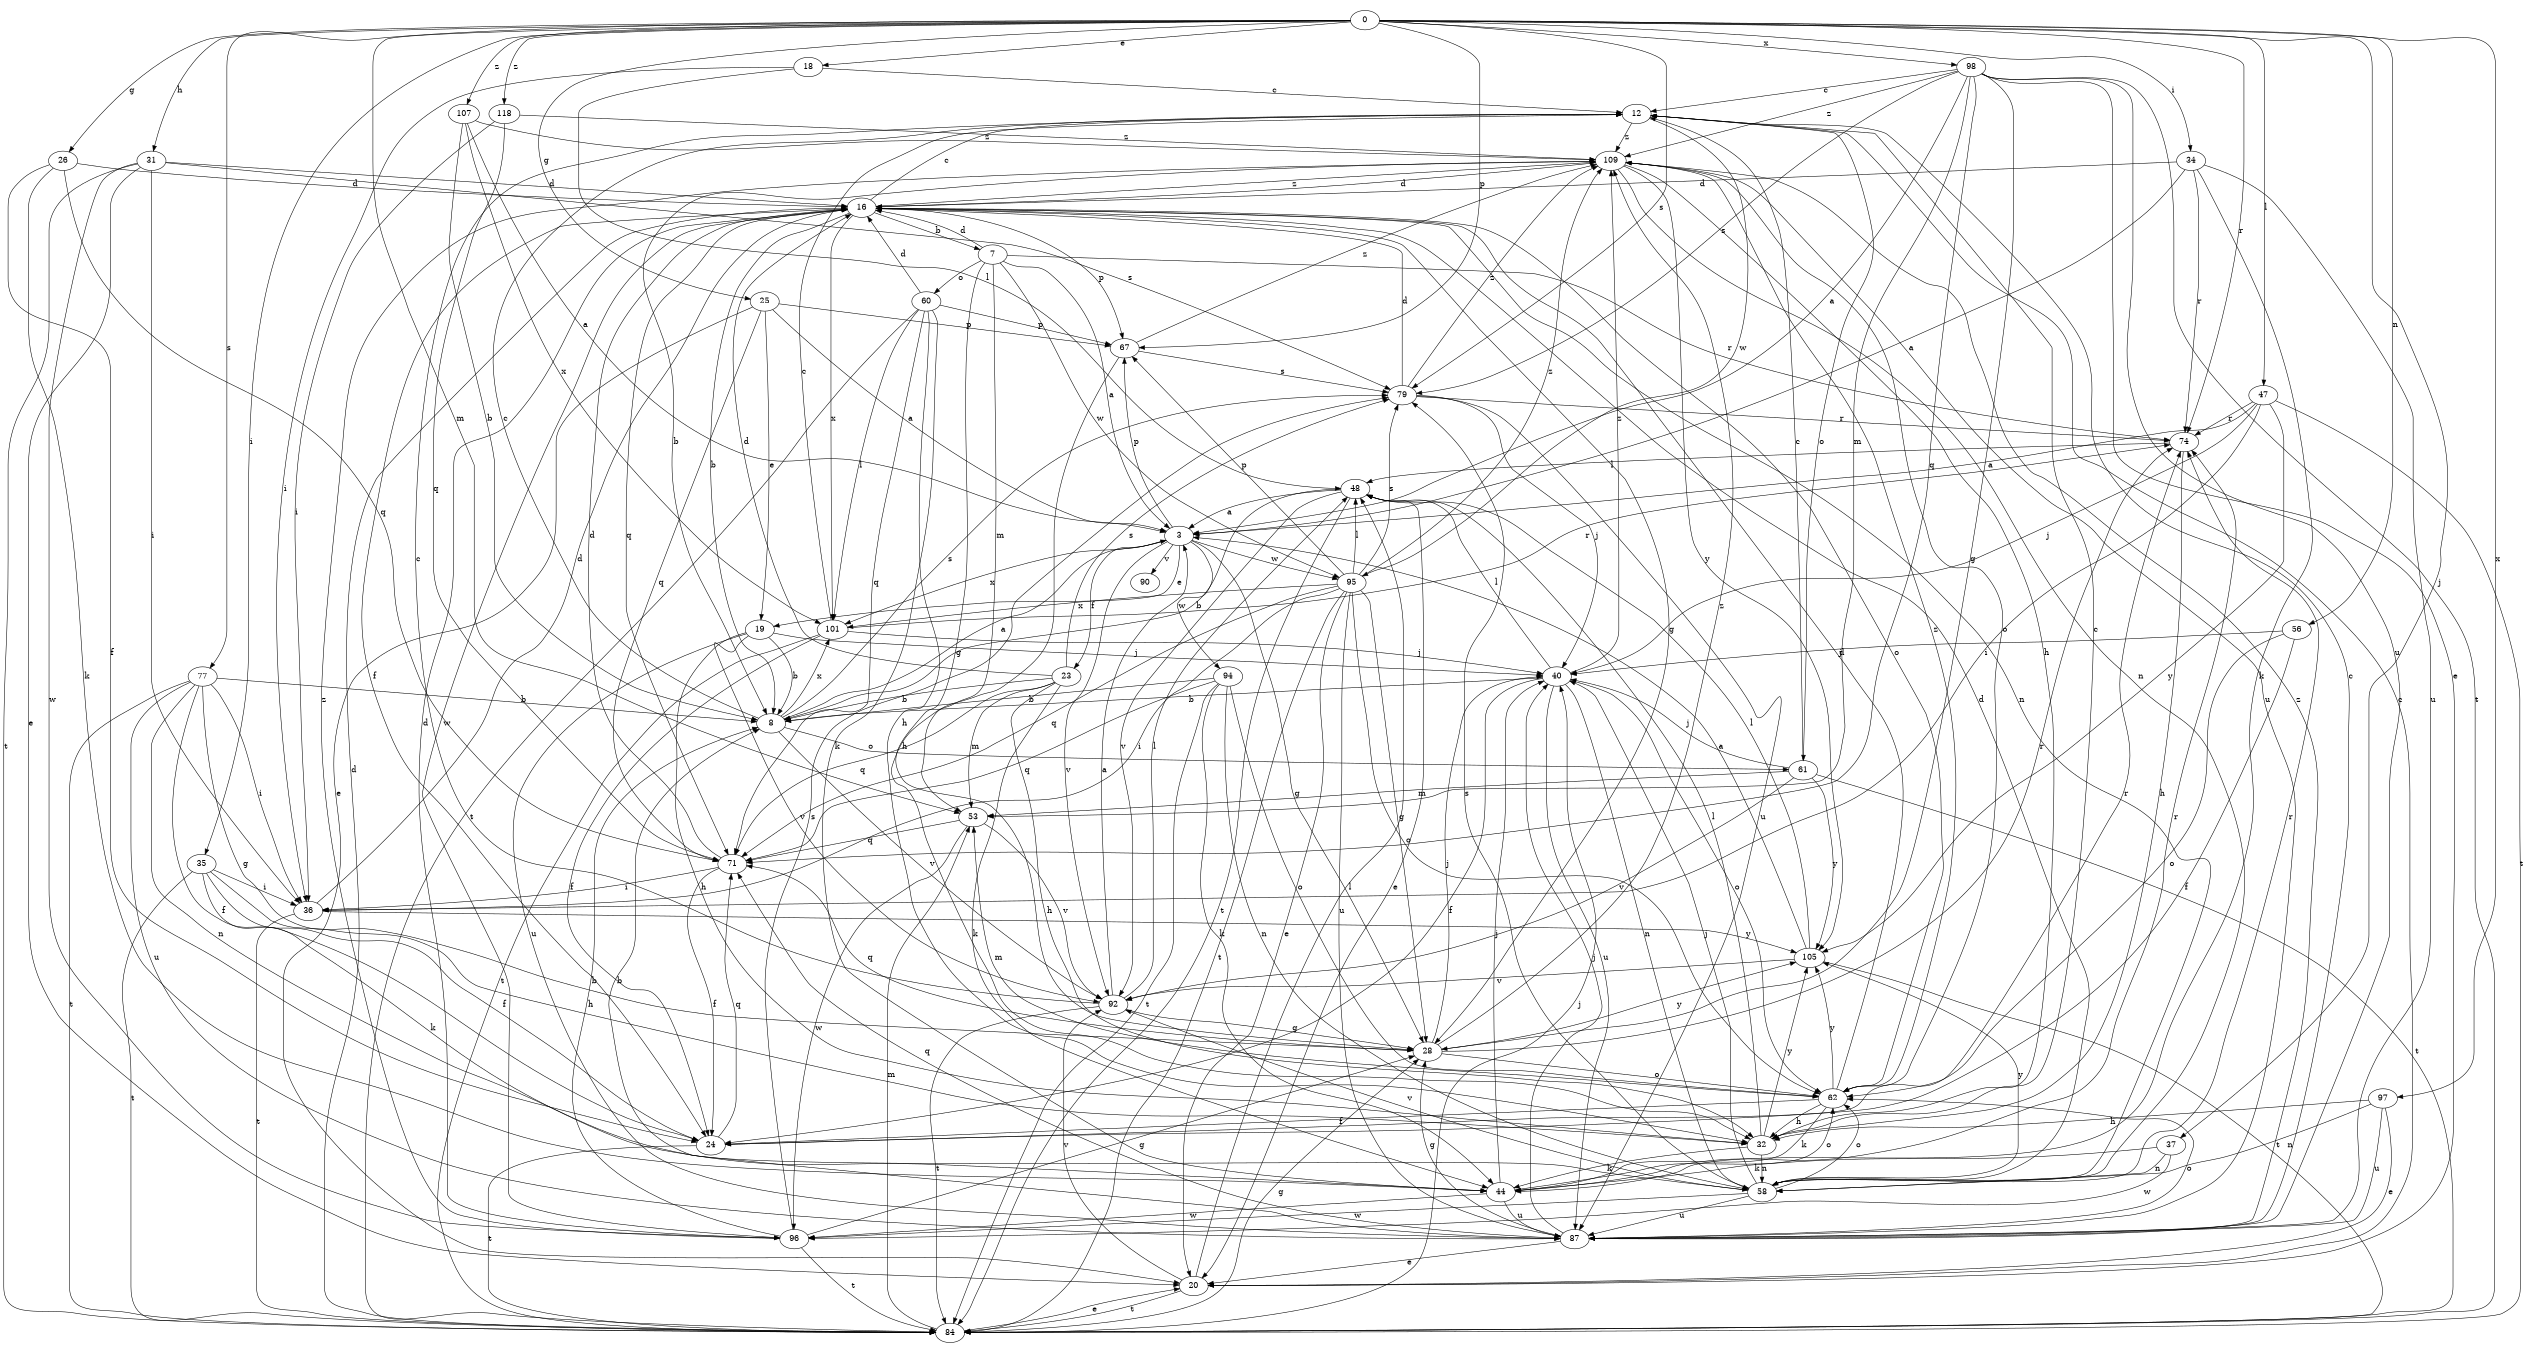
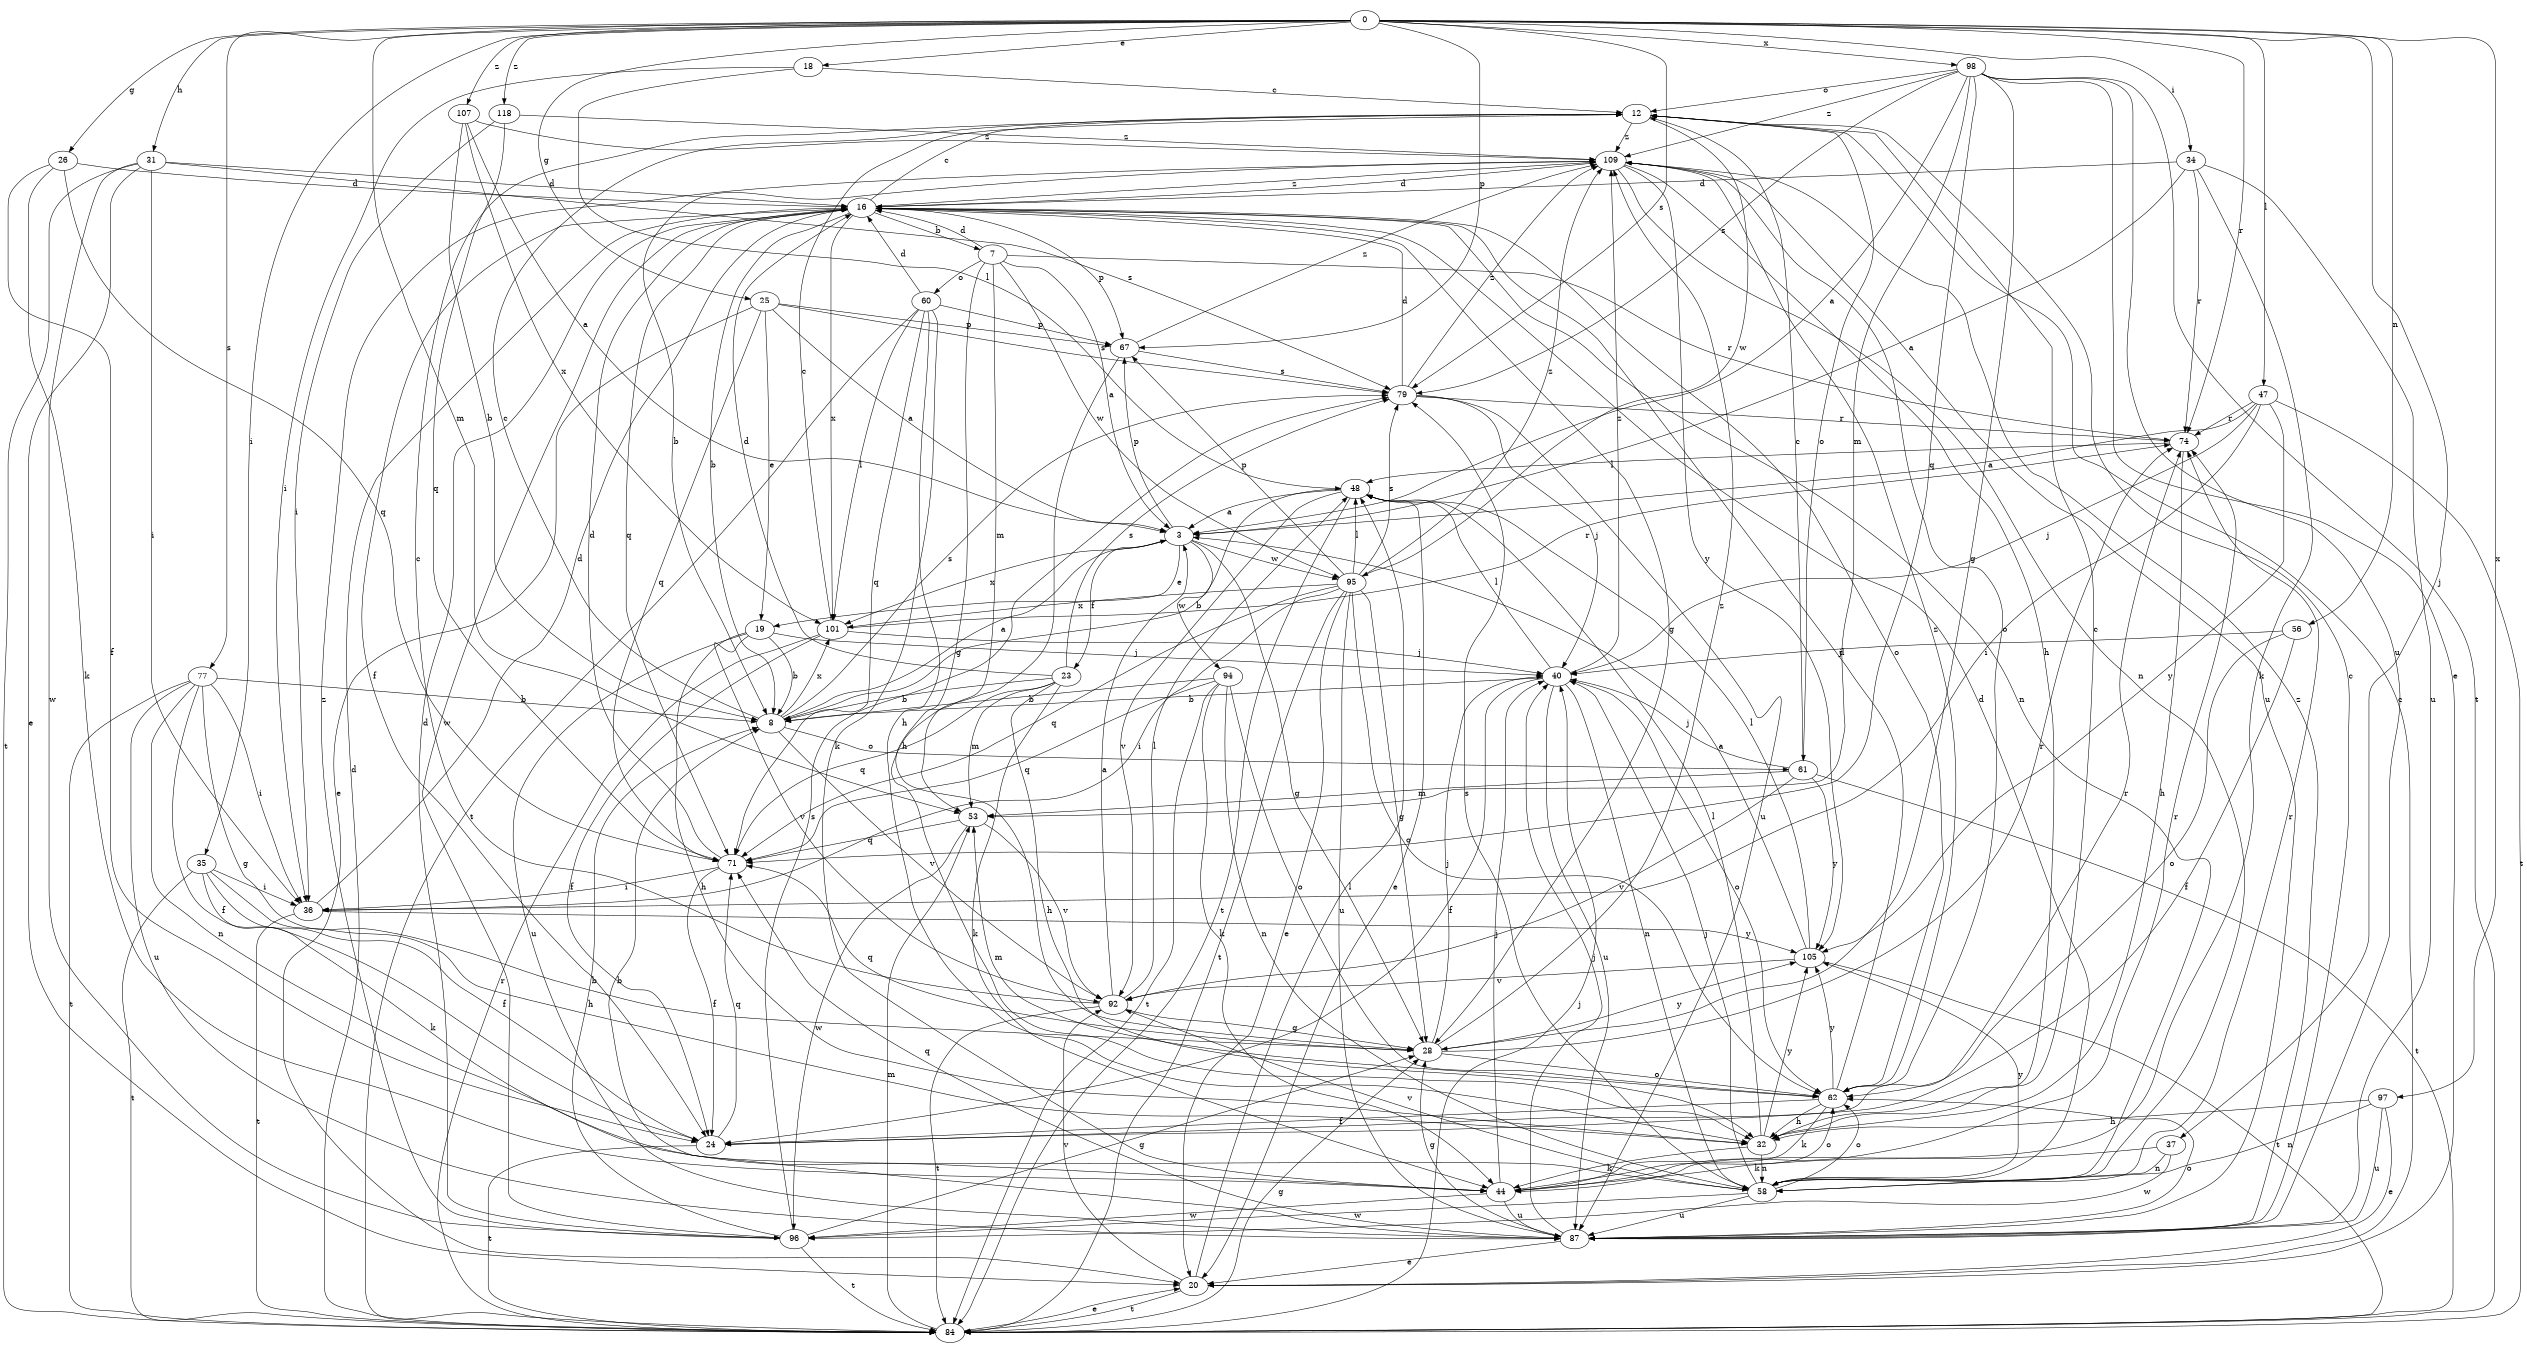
(1826, 90) -> (1826, 90)
none -> (1080, 355)
(1145, 583) -> none
(1065, 751) -> none
(503, 981) -> (503, 981)
